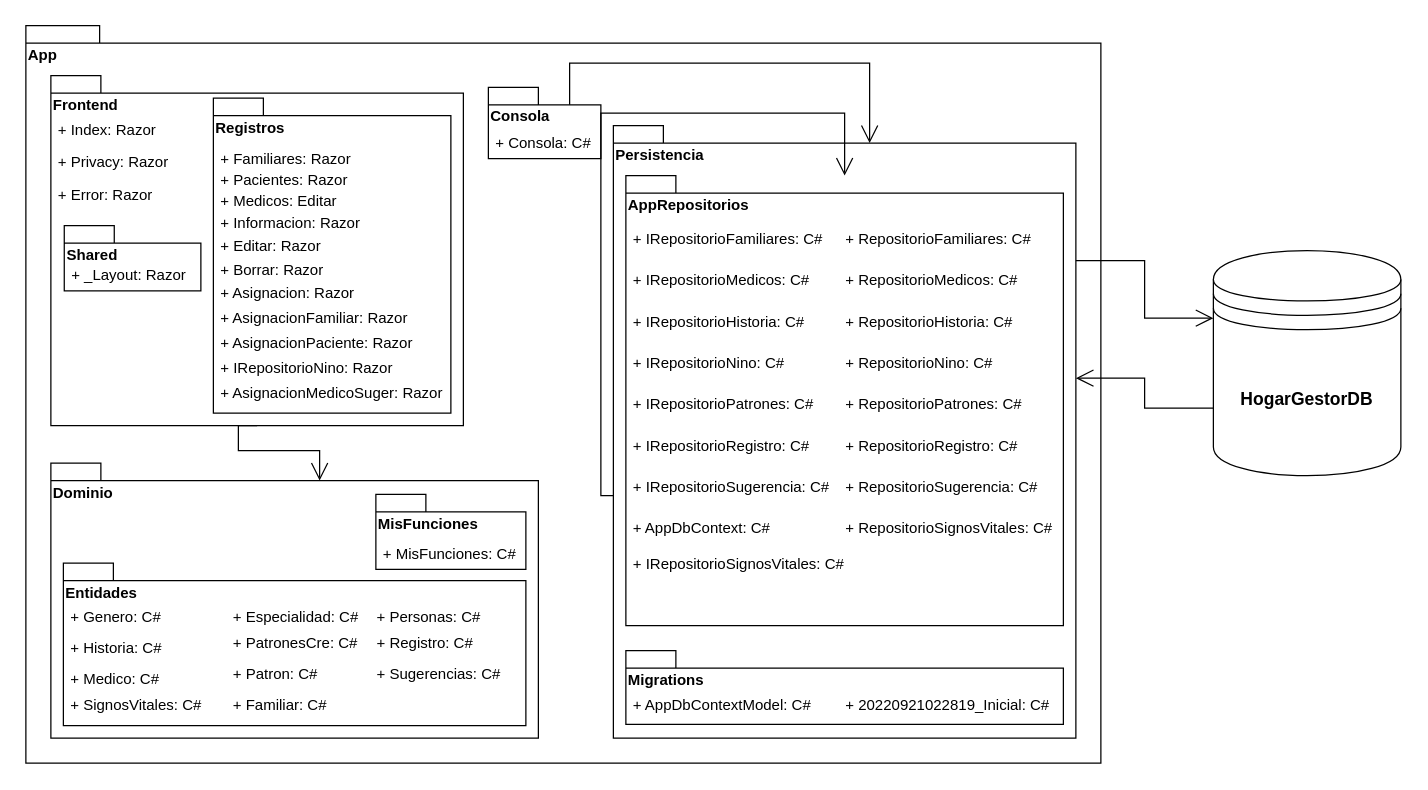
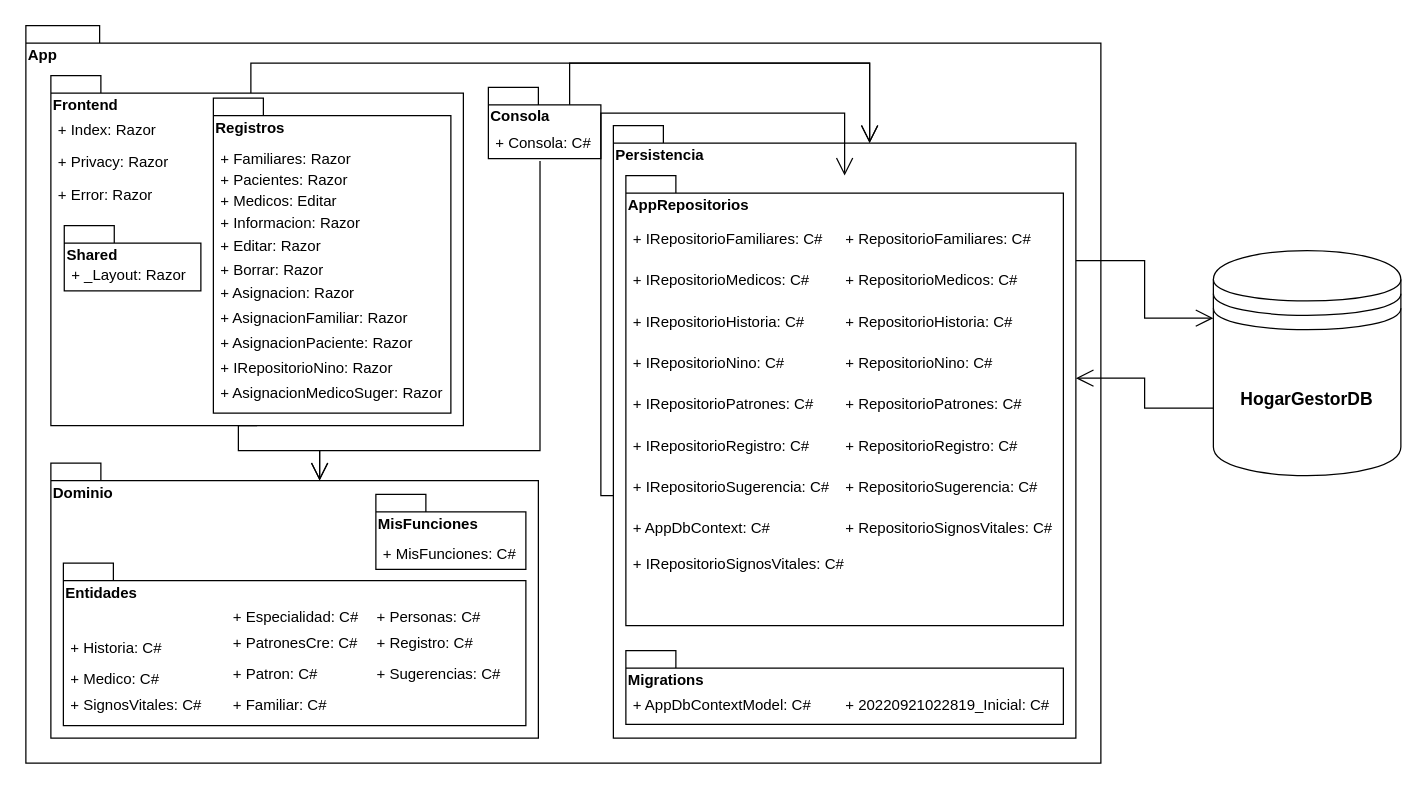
none -> (393, 63)
none -> (540, 415)
(119, 615) -> none
